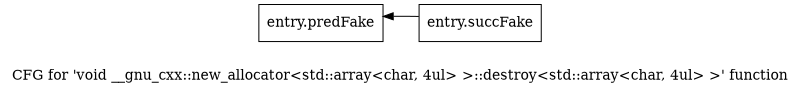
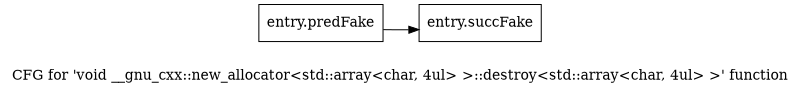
(406, 16) -> (396, 30)
